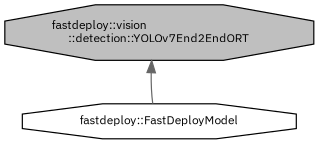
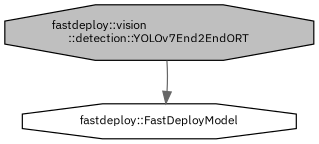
(151, 88) -> (167, 76)
